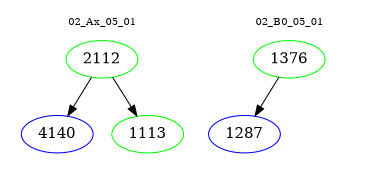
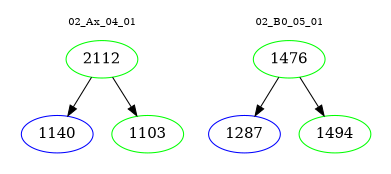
(102, 22) -> (102, 22)
(289, 59) -> (289, 59)
(57, 134) -> (57, 134)
(148, 134) -> (148, 134)
none -> (335, 134)
